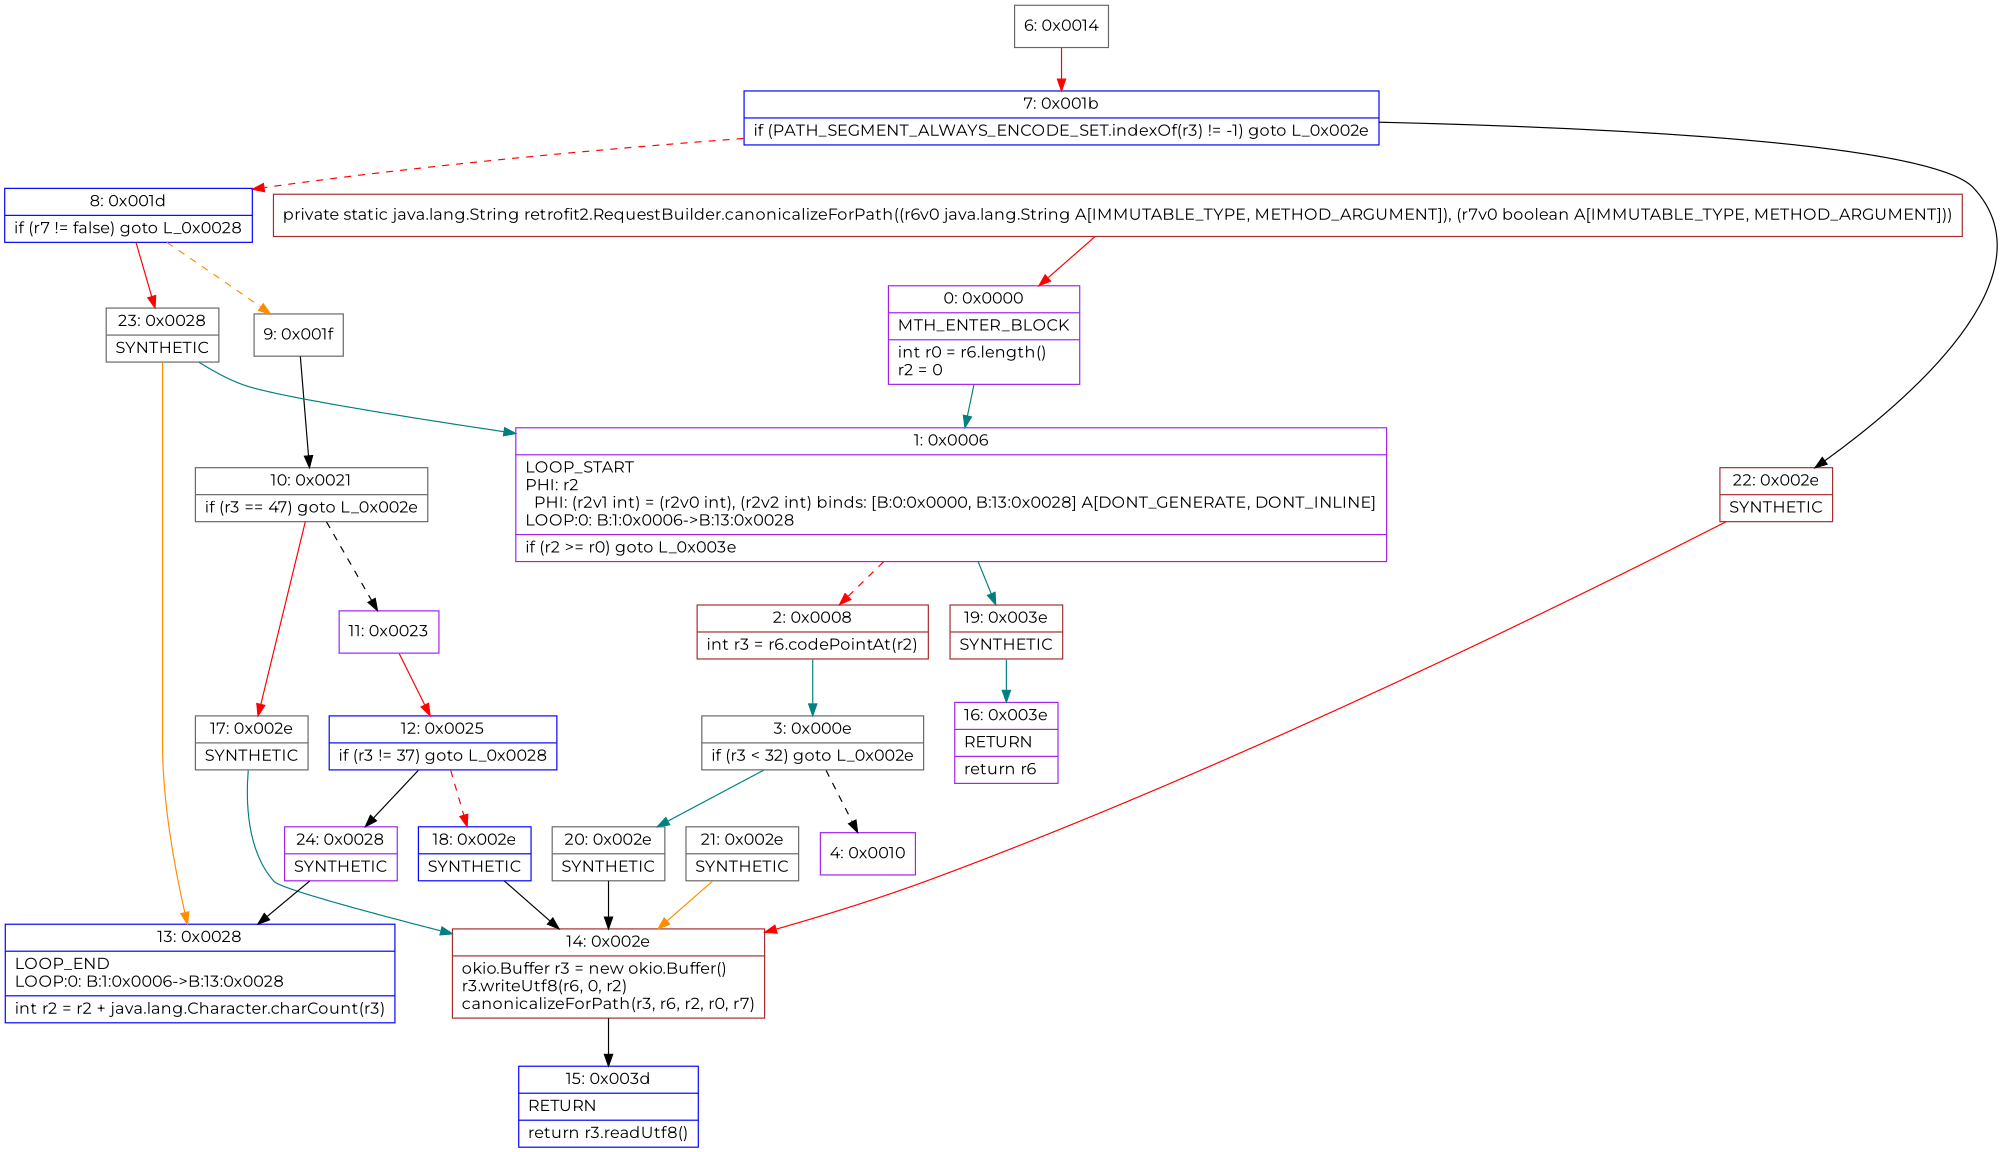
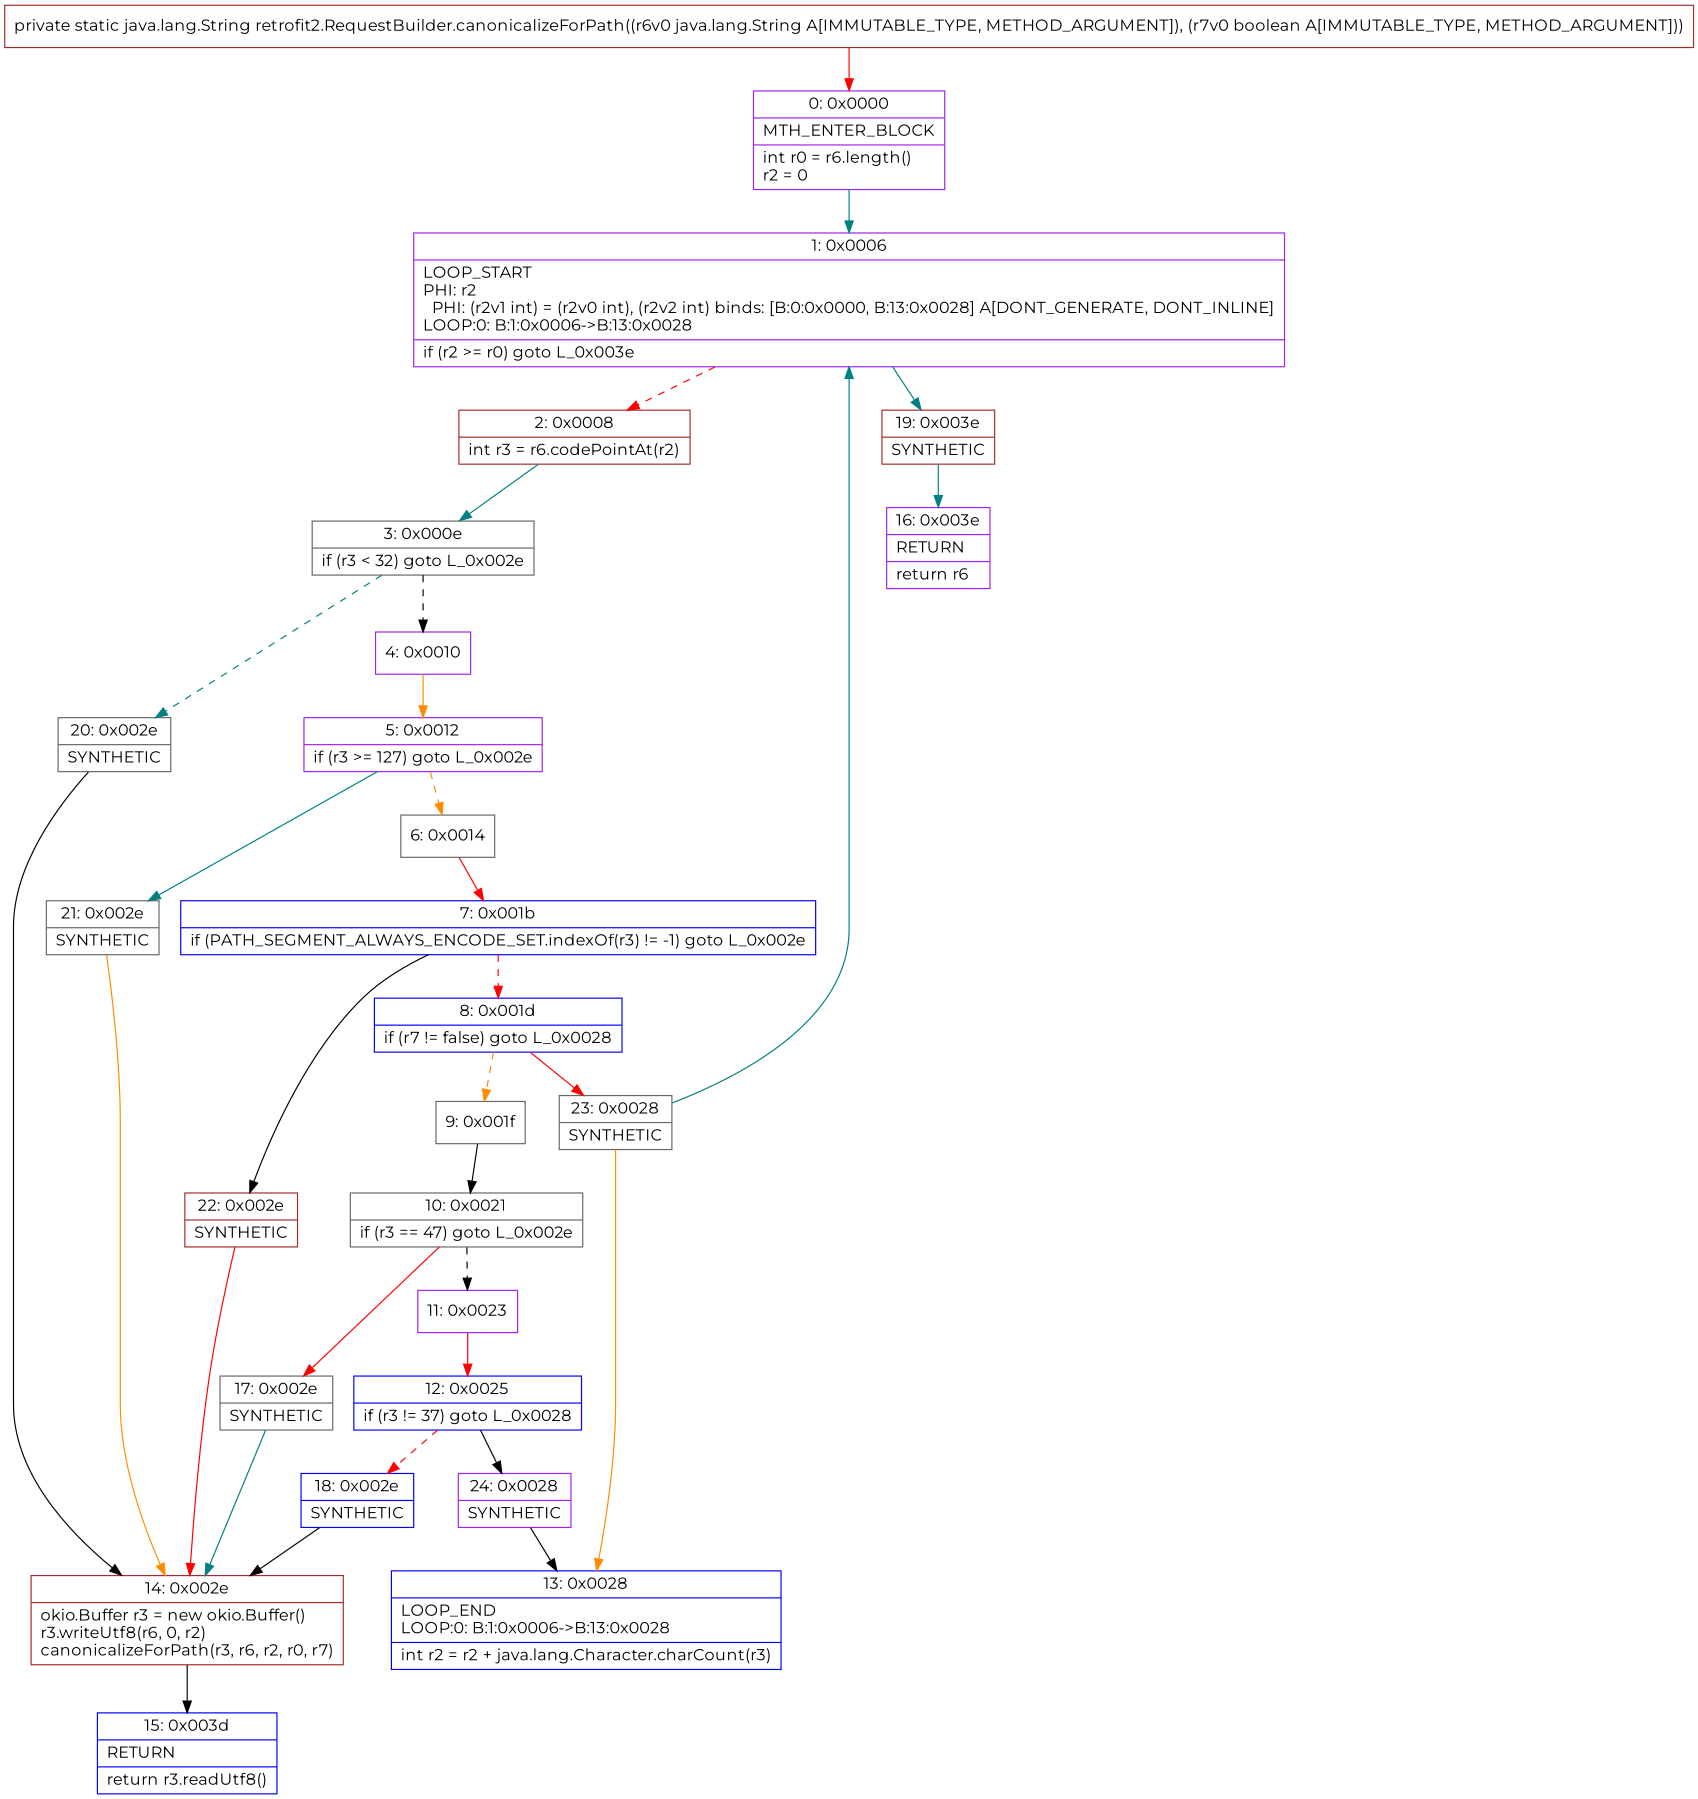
none -> (423, 745)
(716, 796) -> (274, 643)
